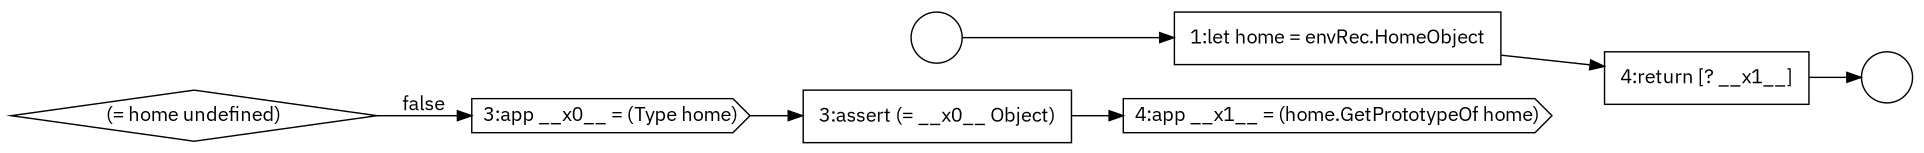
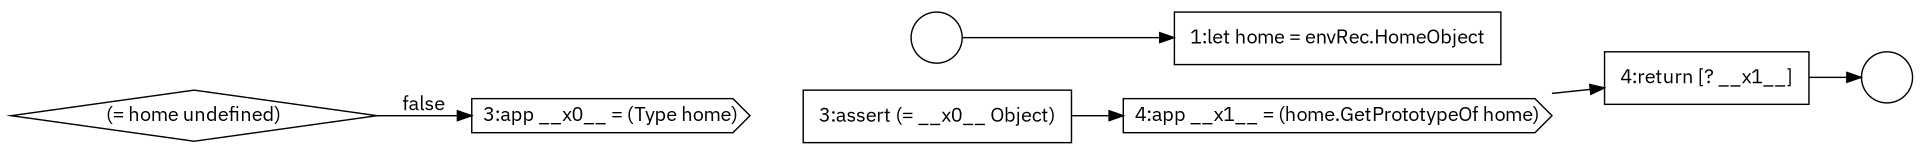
(1546, 60) -> (1571, 91)
(769, 116) -> none
